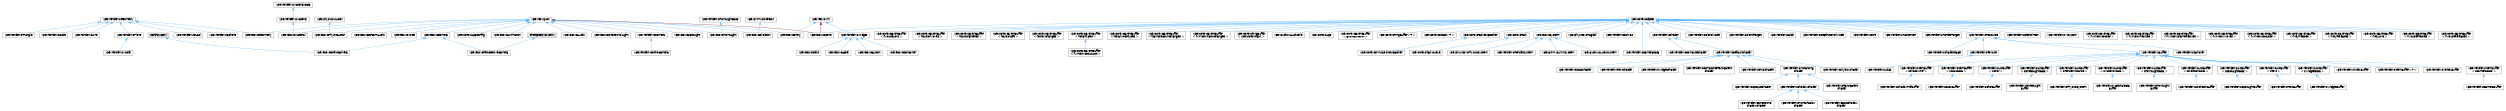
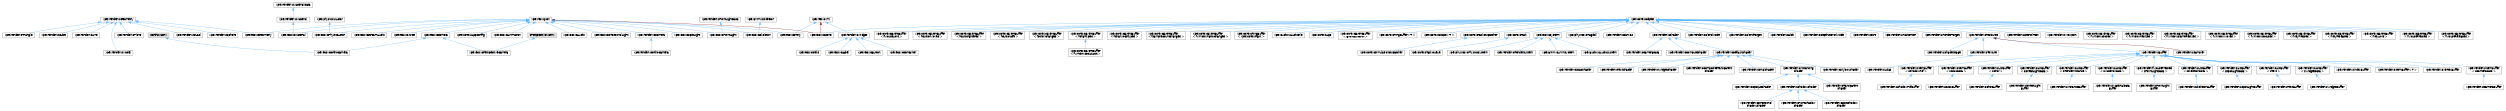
(1642, 37) -> (1653, 45)
(2088, 44) -> (2088, 44)
(123, 45) -> (112, 37)
none -> (2376, 61)
(2154, 70) -> (2154, 70)
(2068, 87) -> (2068, 87)
